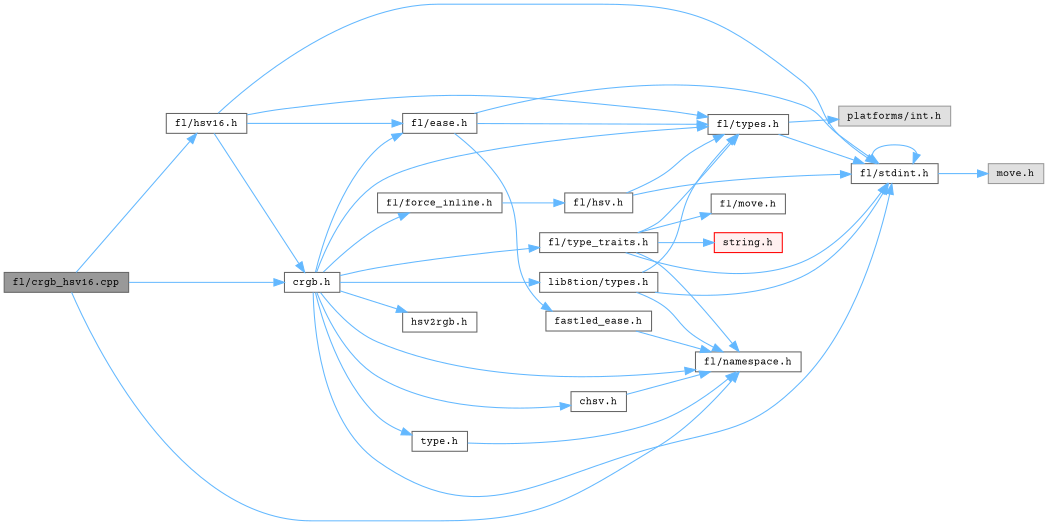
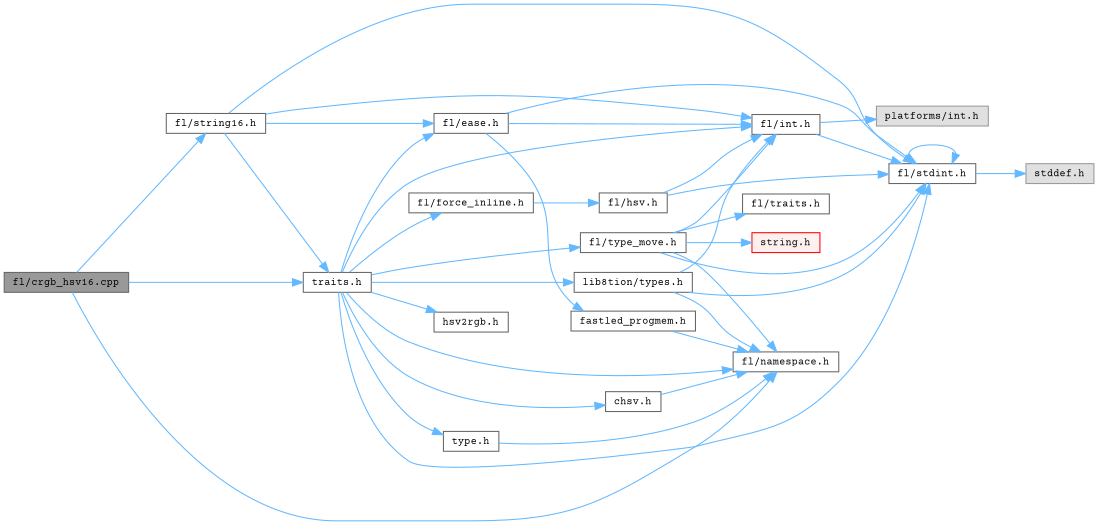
(207, 123) -> (216, 123)
(748, 124) -> (786, 124)
(1016, 174) -> (1060, 174)
(748, 204) -> (786, 204)
(599, 243) -> (633, 243)
(312, 282) -> (337, 282)
(599, 321) -> (633, 321)
